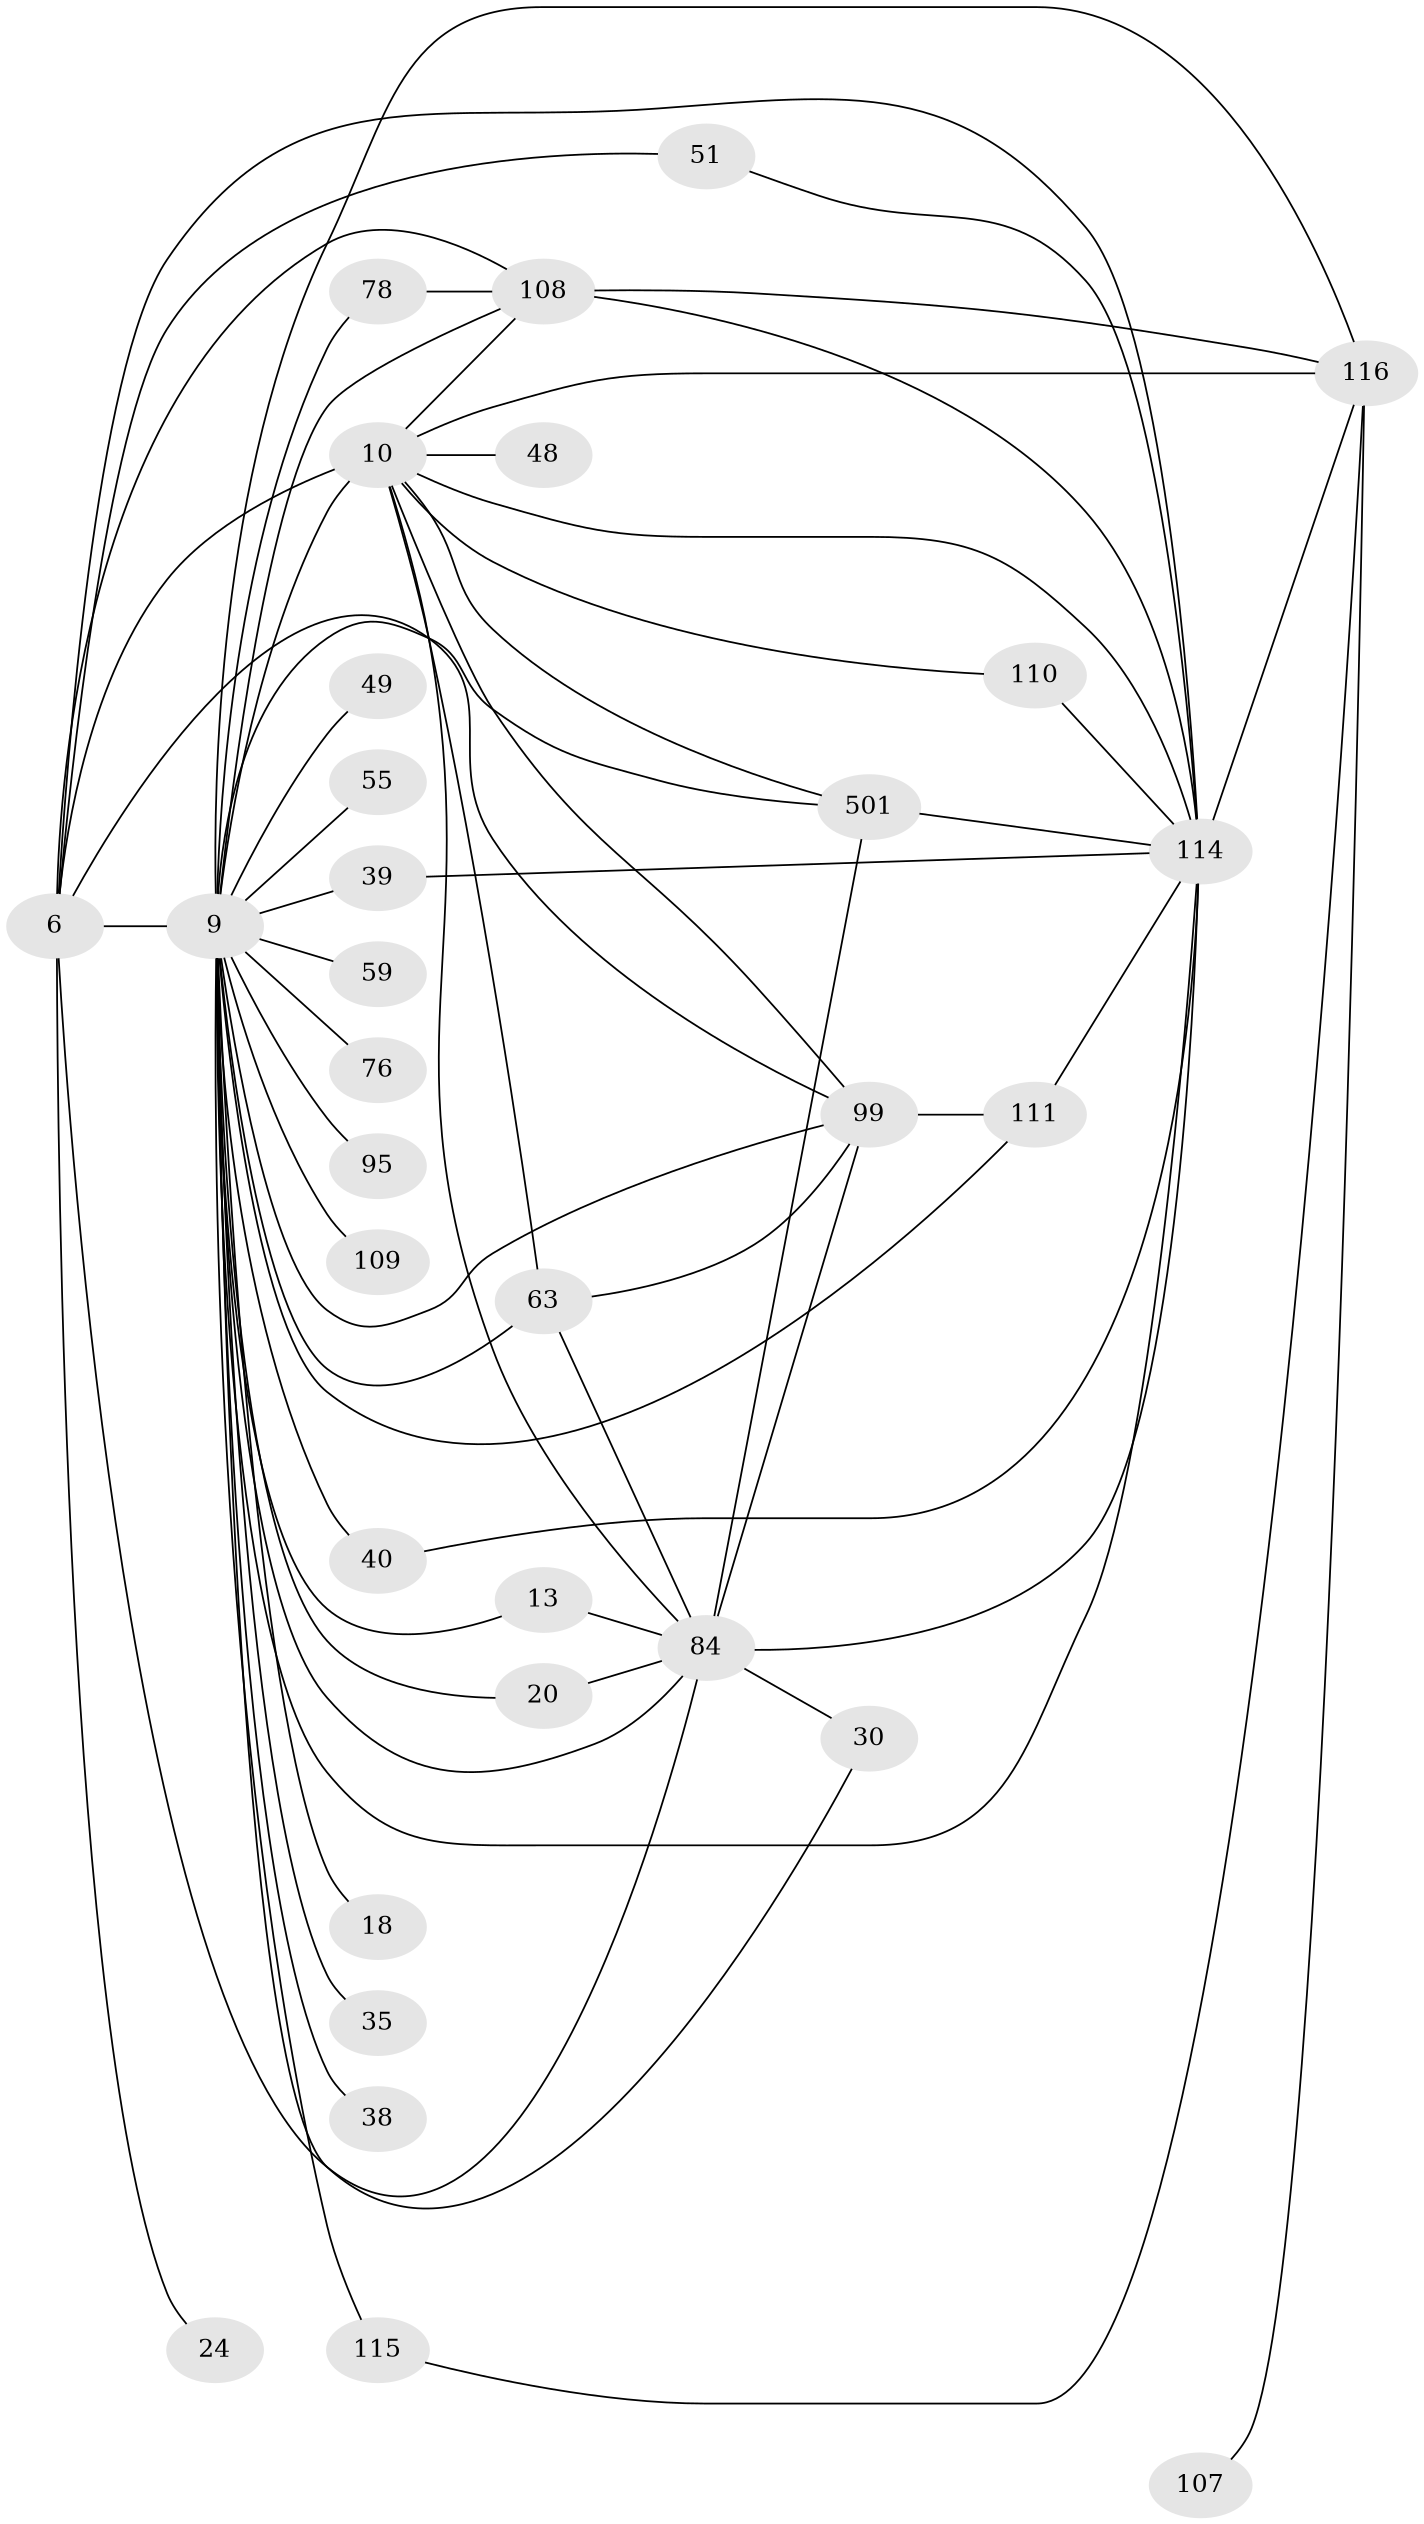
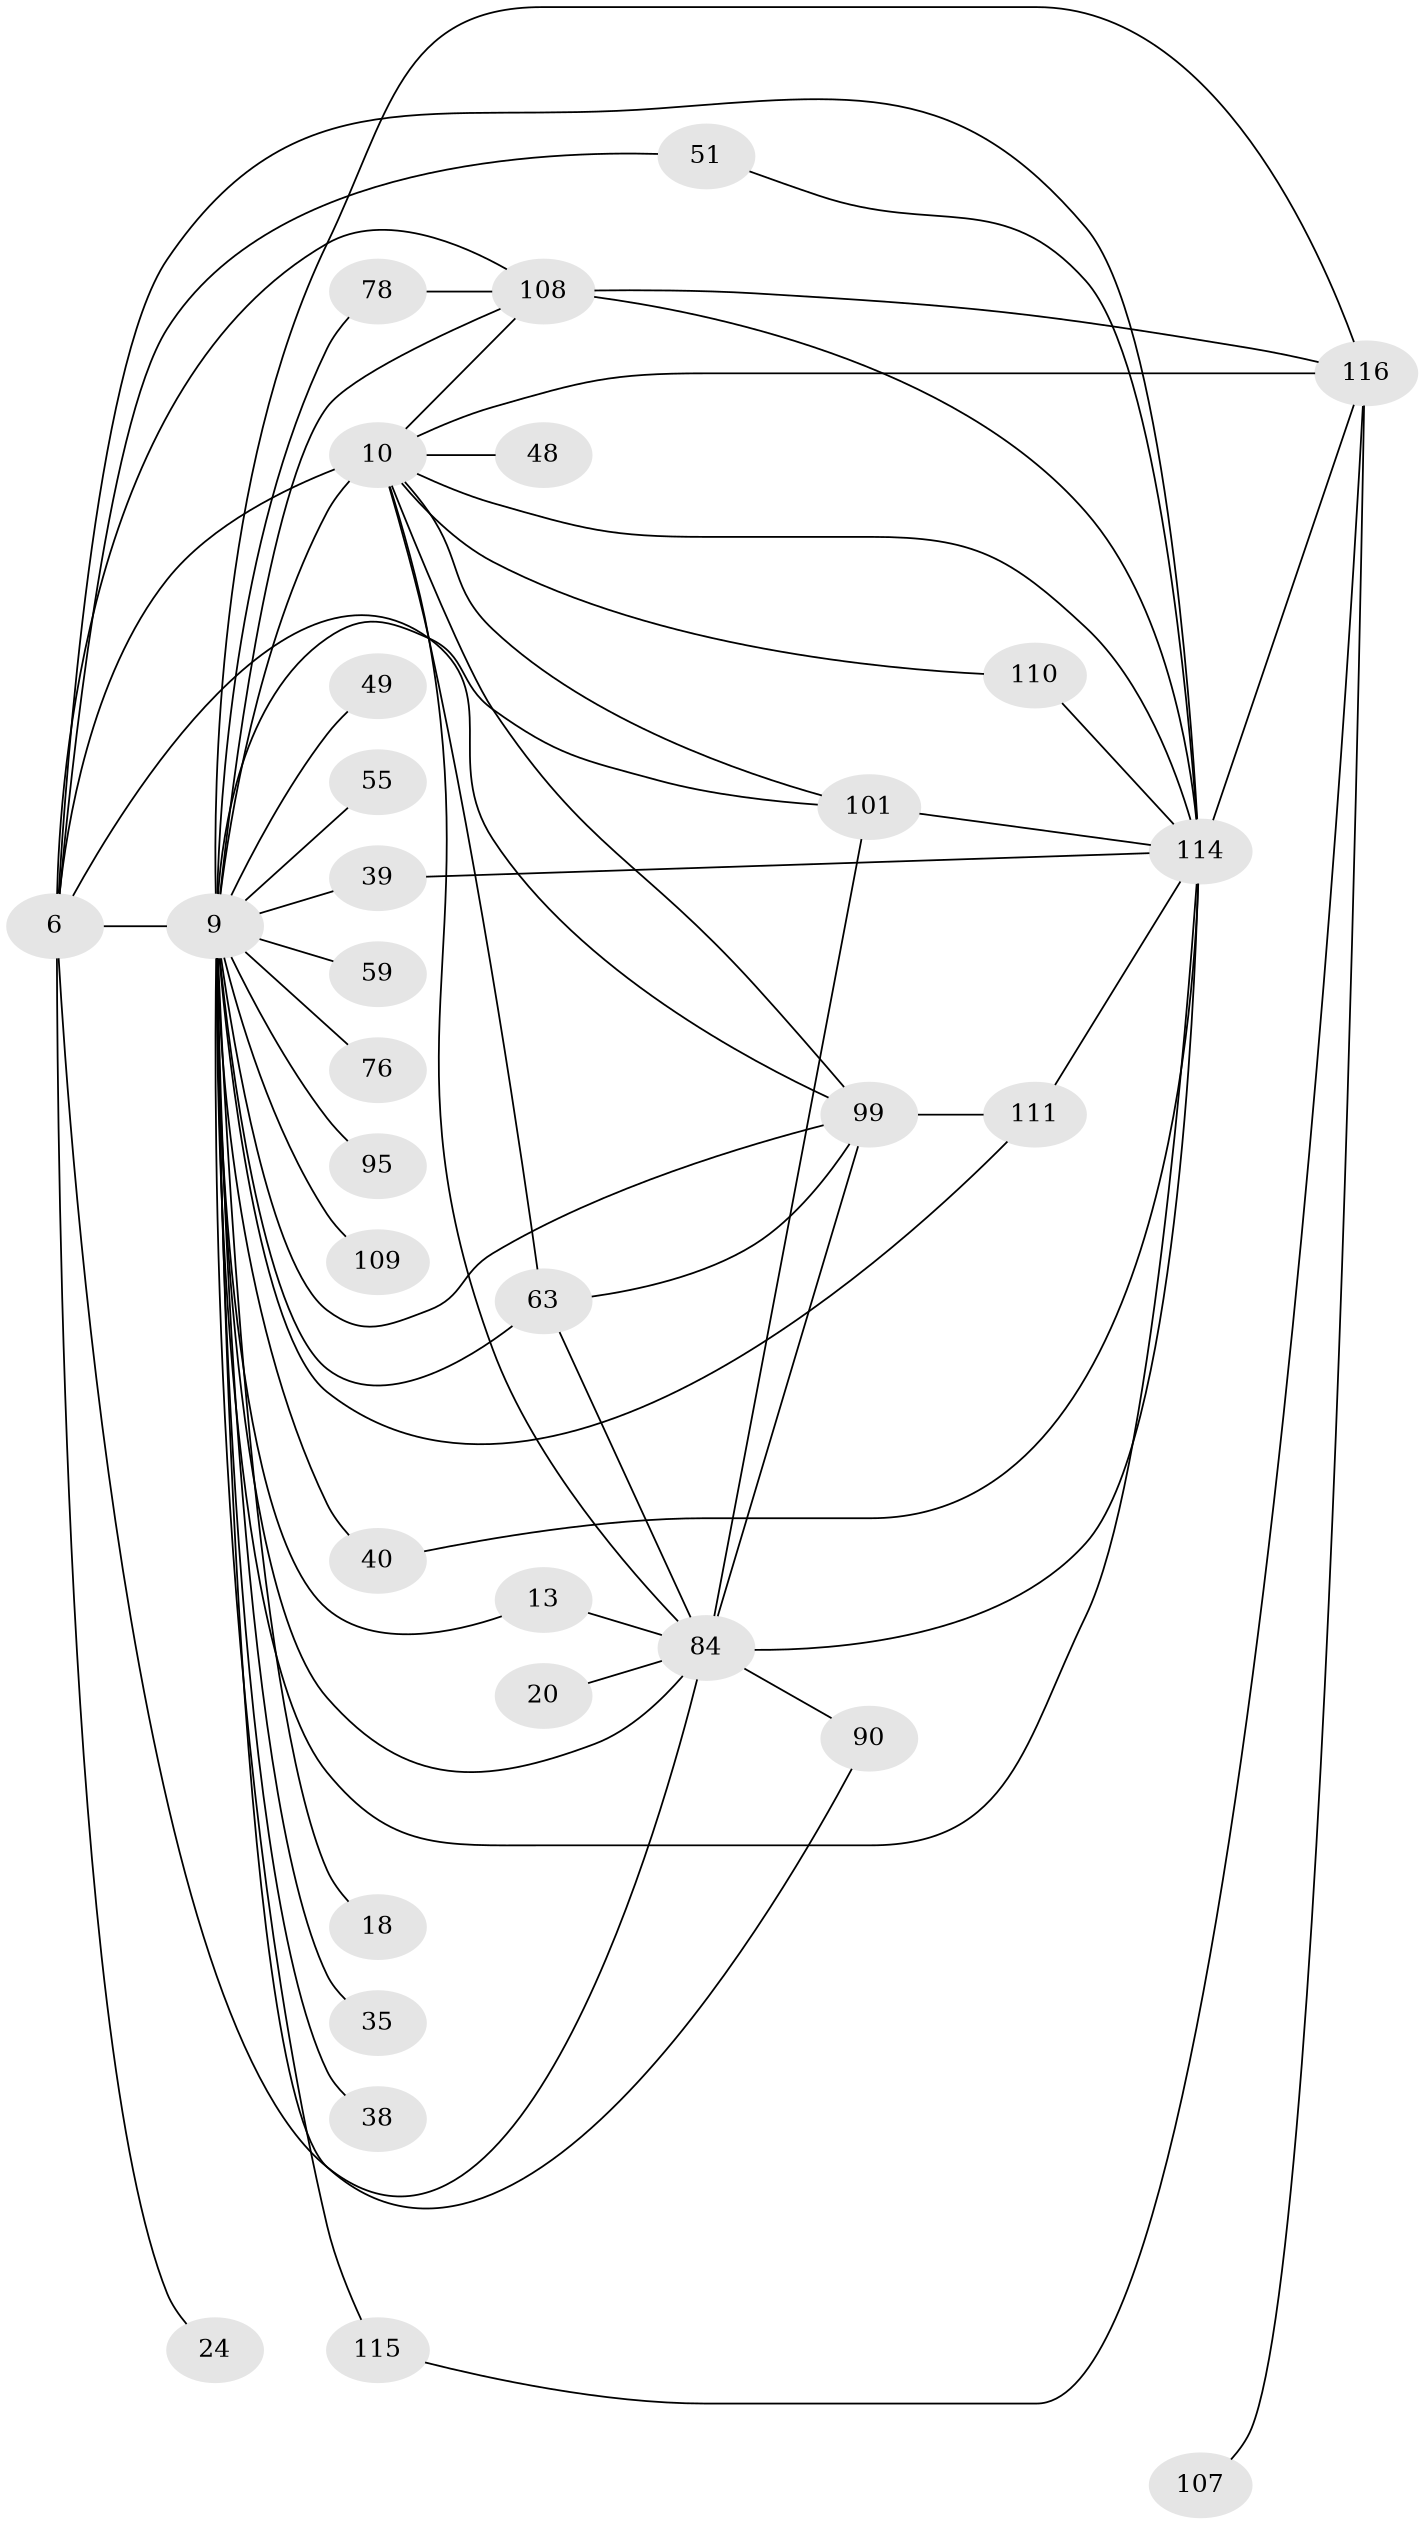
(869, 807) -> (869, 807)
(297, 1589) -> none
(869, 1739) -> (869, 1739)
